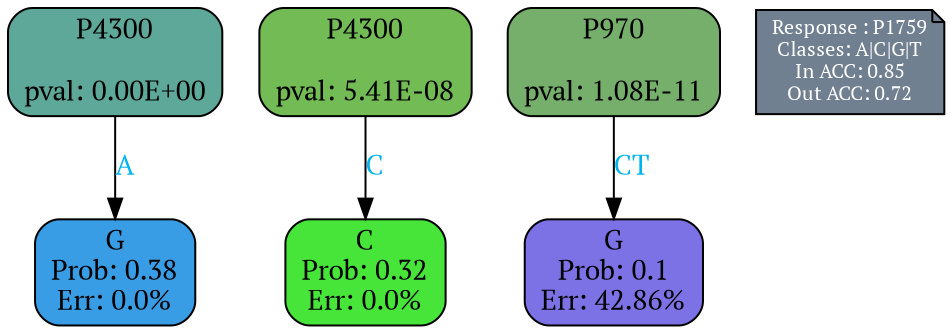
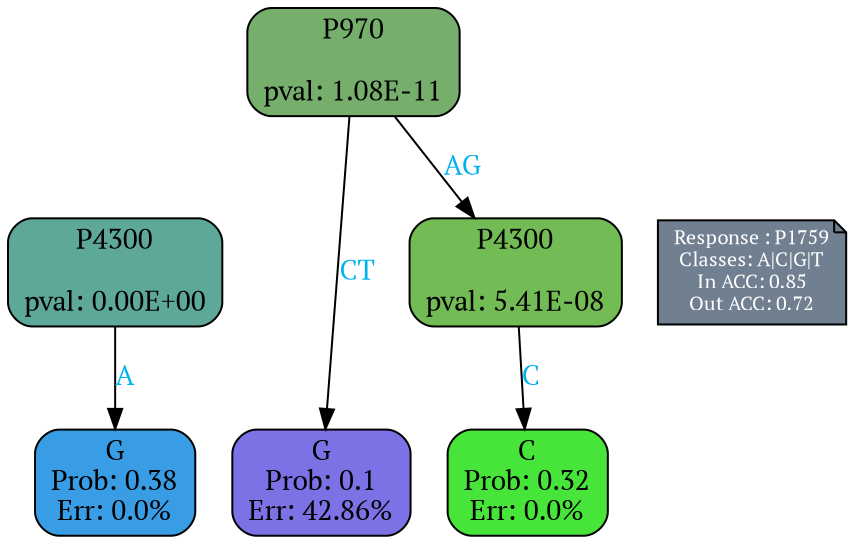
none -> (428, 159)
